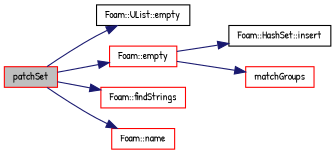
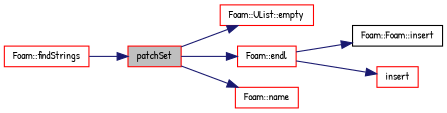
(143, 15) -> (267, 15)
(280, 36) -> (398, 36)
(143, 56) -> (267, 56)
(280, 77) -> (398, 77)
(74, 85) -> (103, 56)
